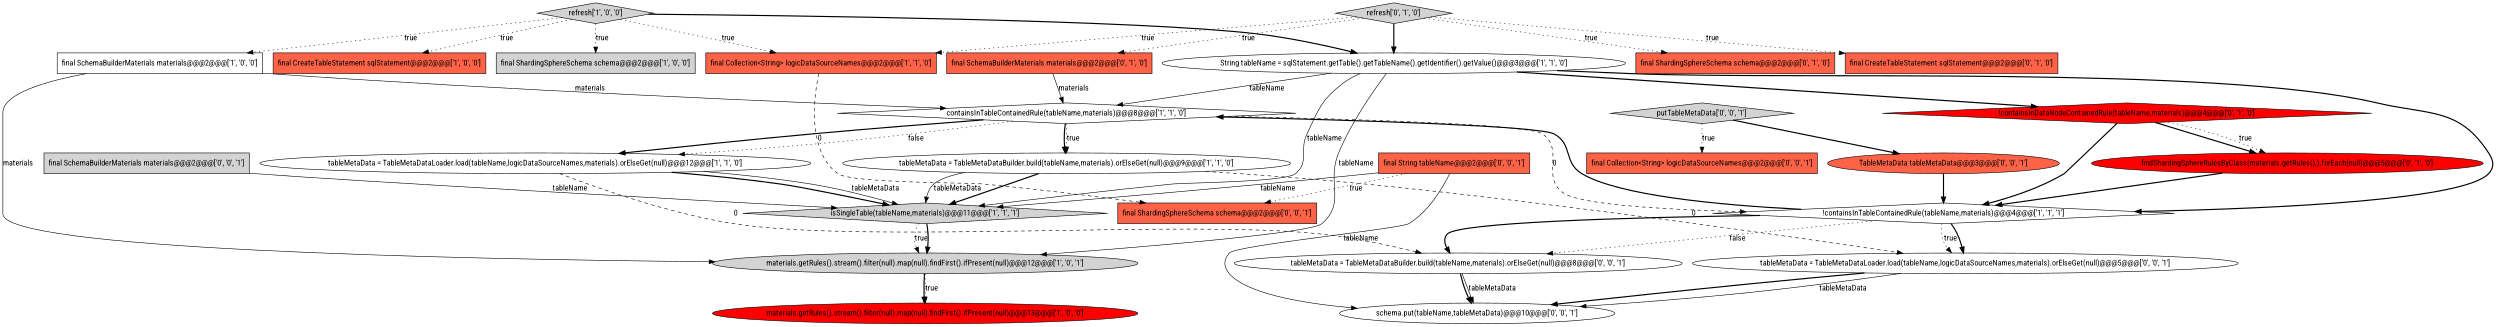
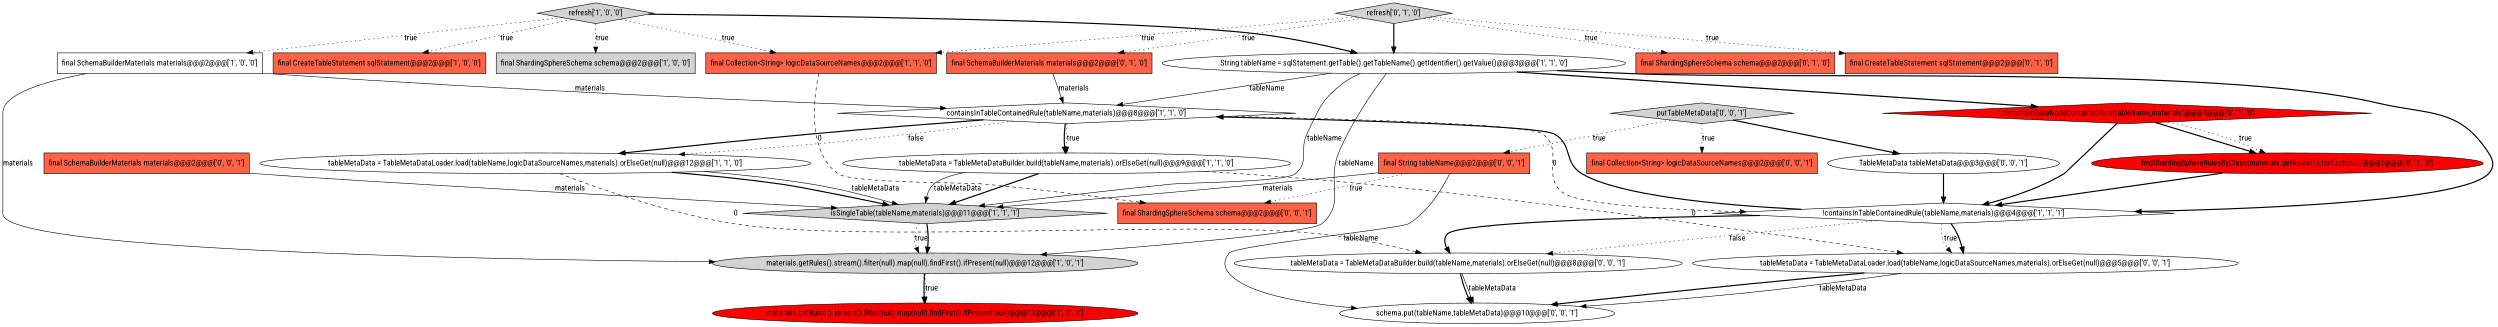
none -> (1590, 136)
(147, 163) -> (147, 163)
(1943, 163) -> (1943, 163)
(570, 188) -> (570, 188)
(1278, 188) -> (1278, 188)
